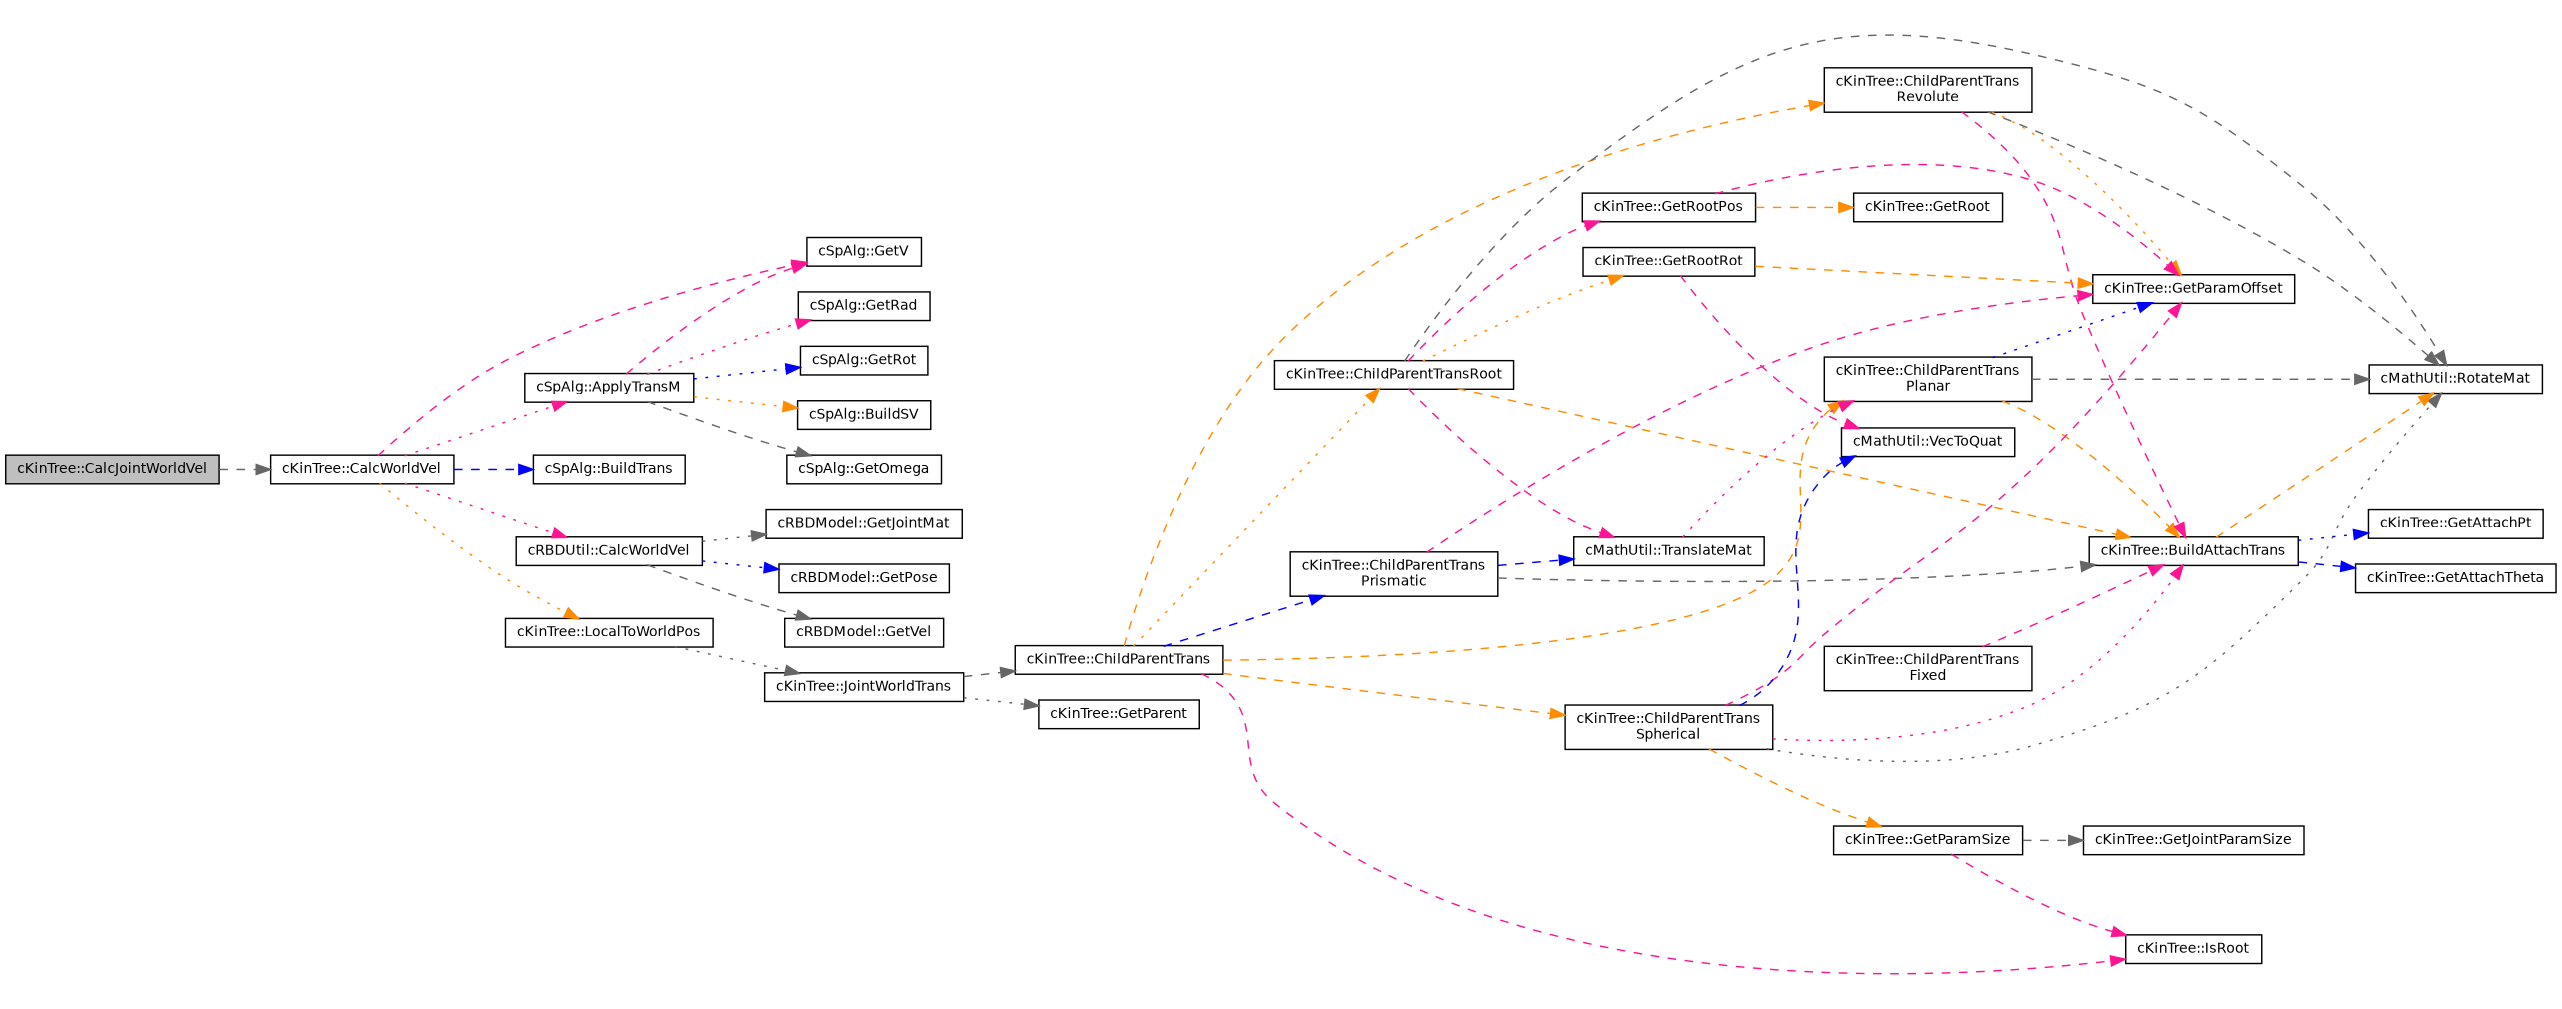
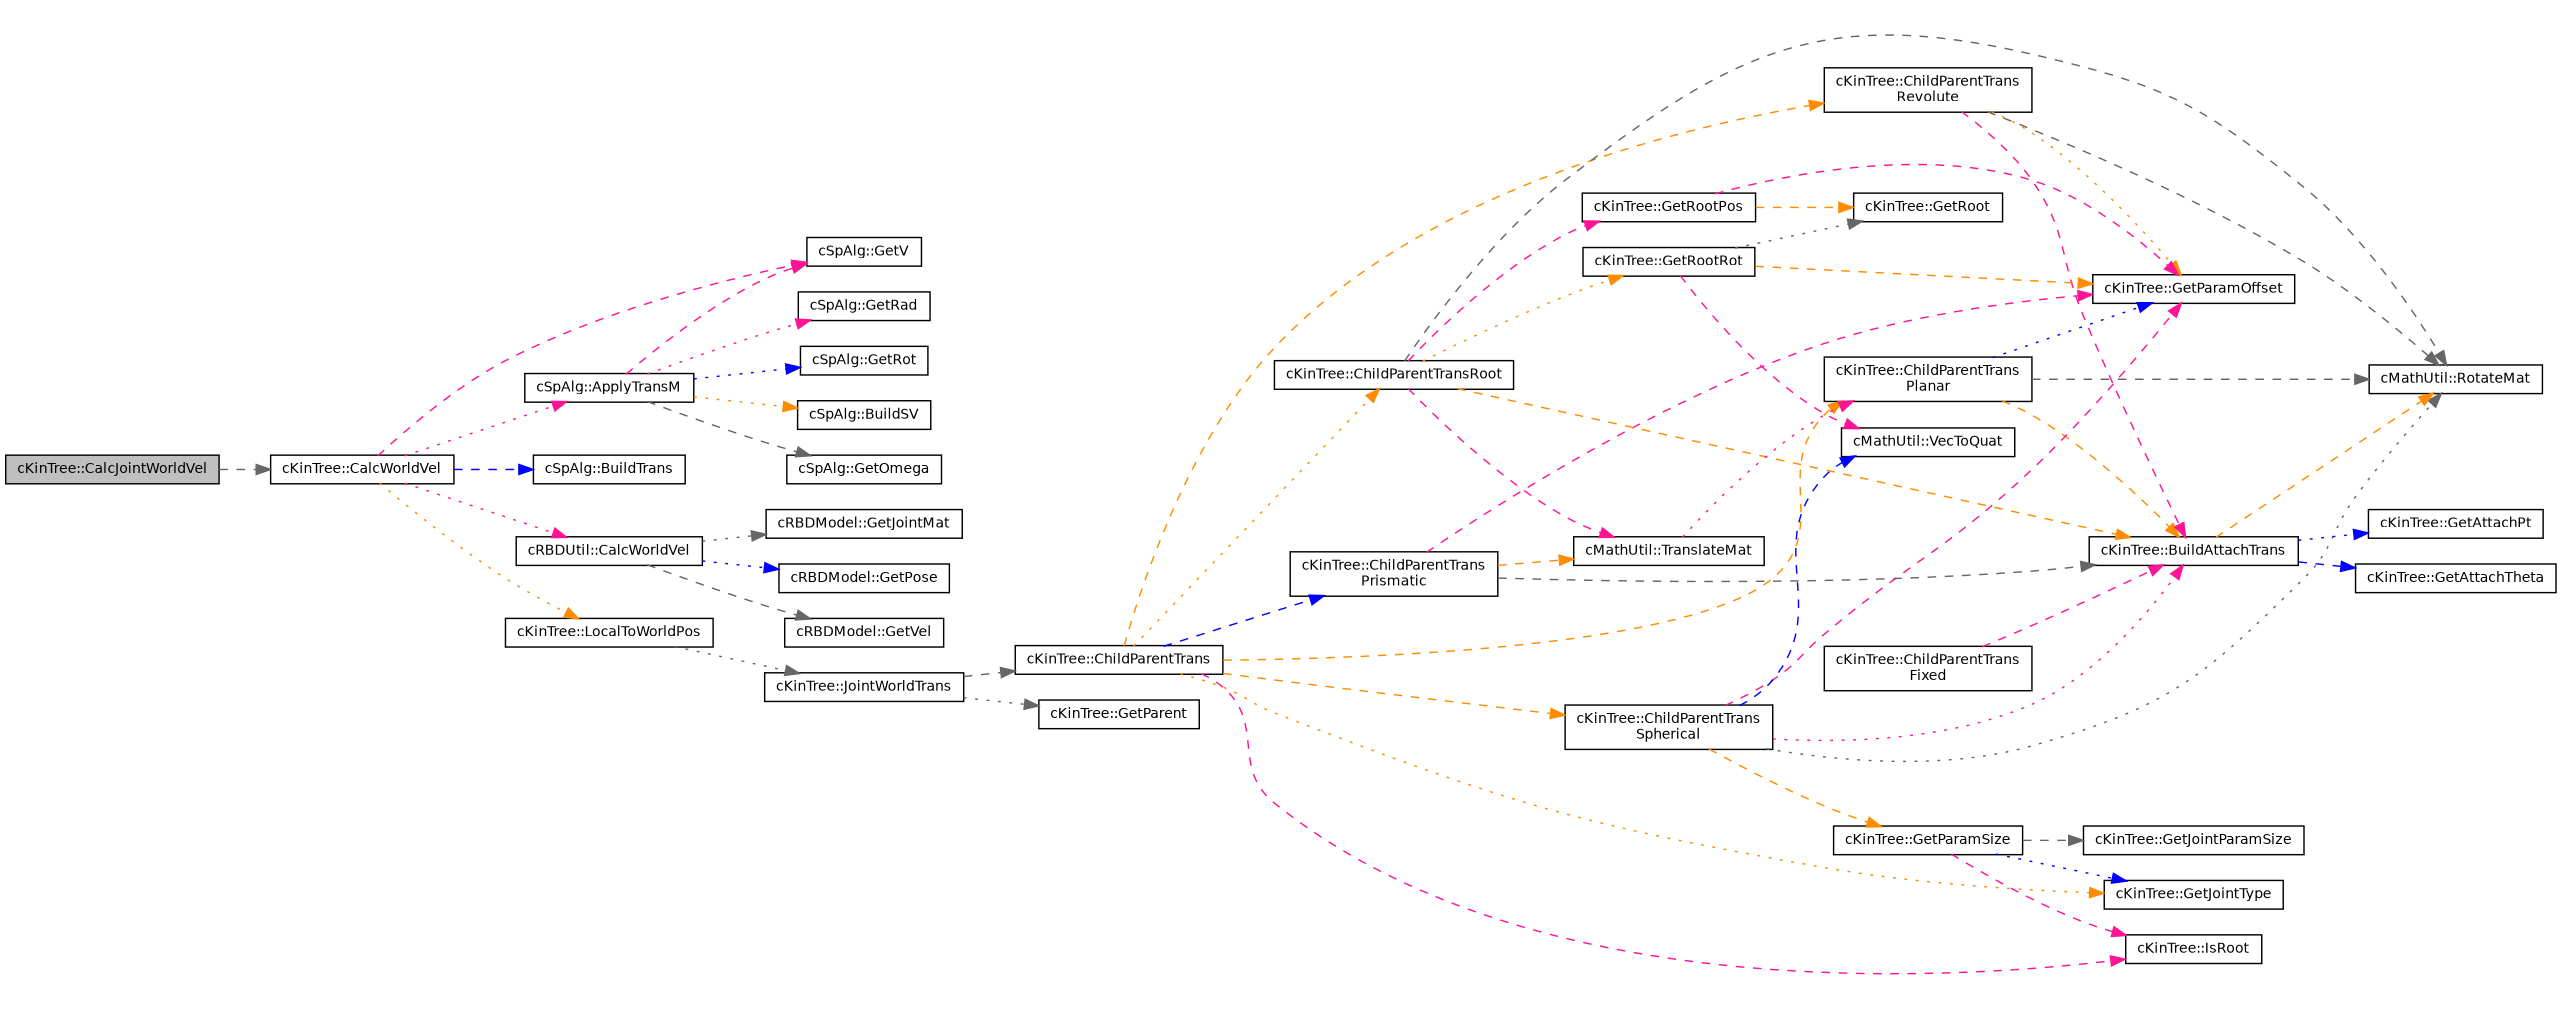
none -> (1792, 236)
(1529, 563) -> (1529, 563)
none -> (2194, 895)
